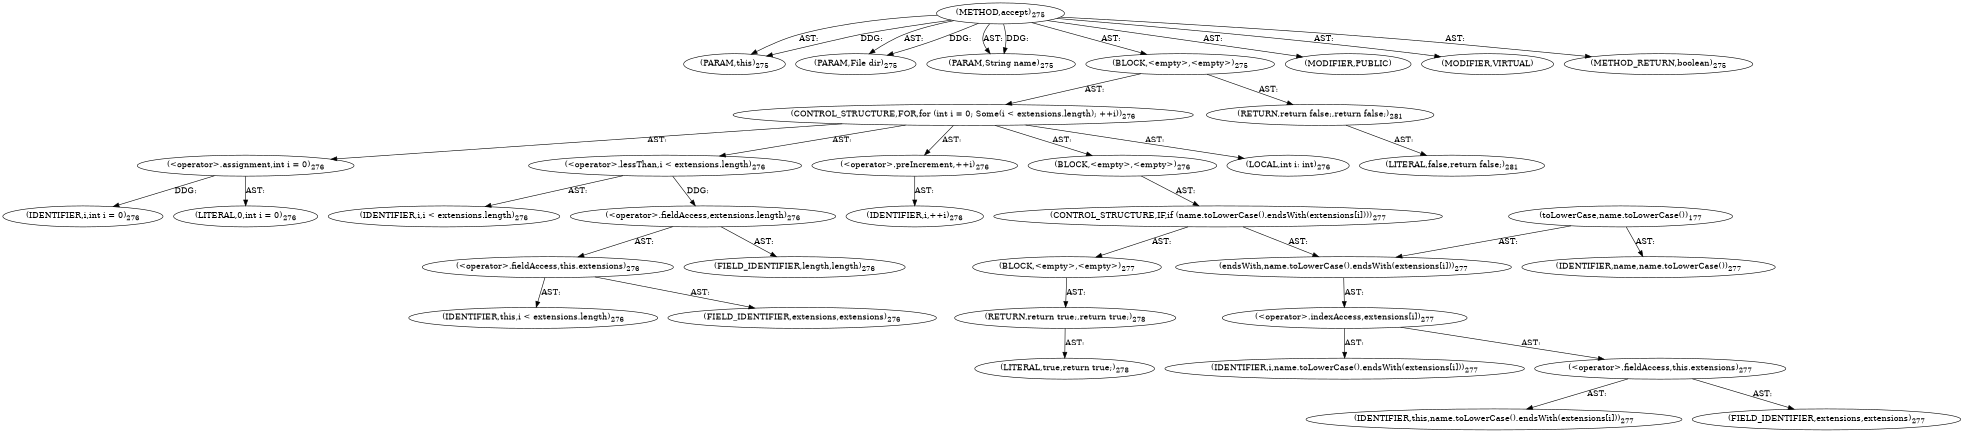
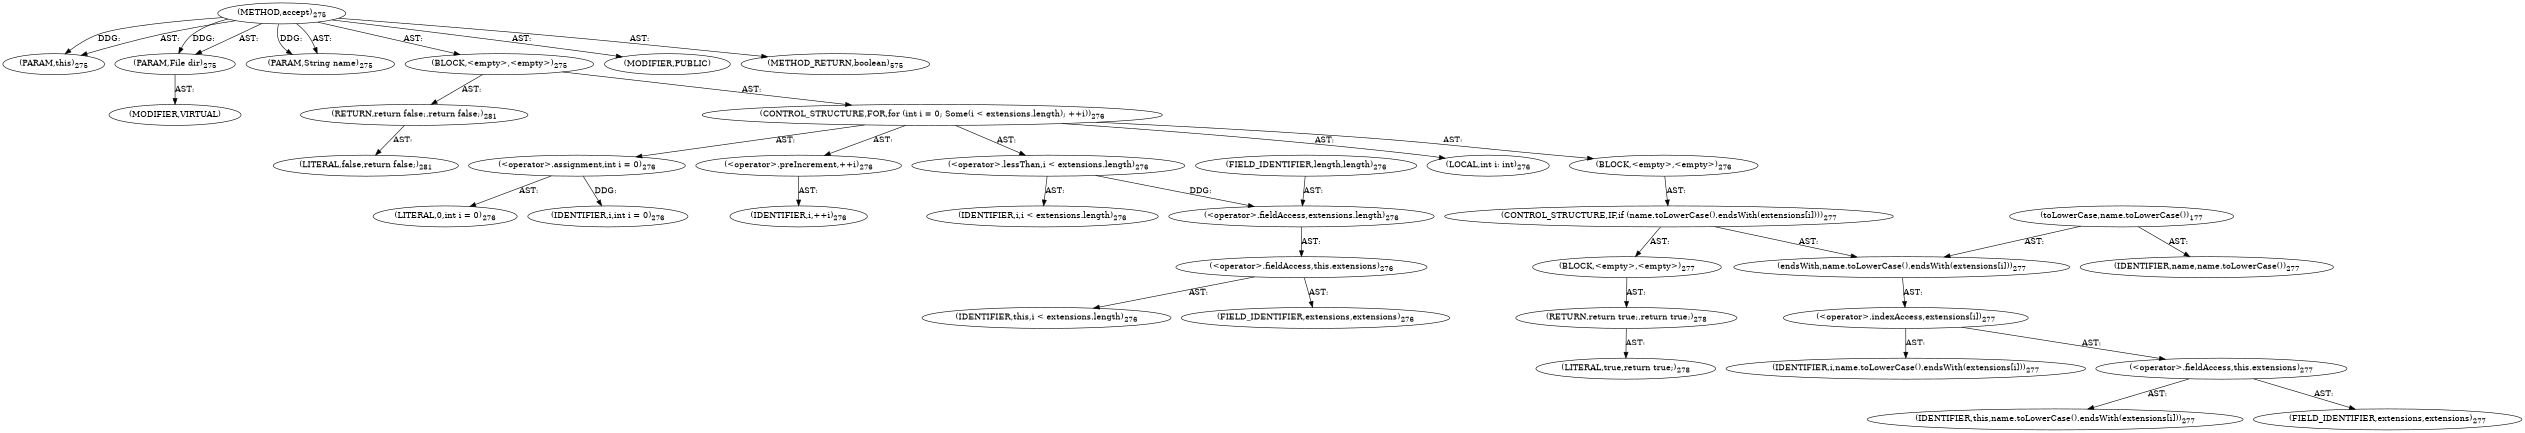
(1246, 35) -> (175, 87)
(1720, 63) -> (897, 63)
(746, 240) -> (1304, 188)
